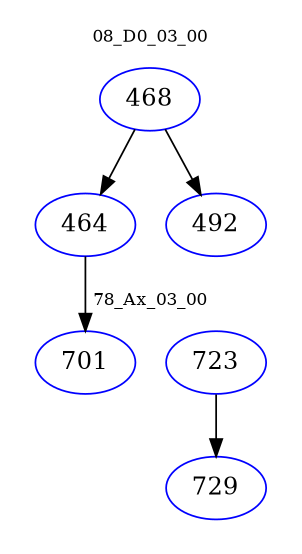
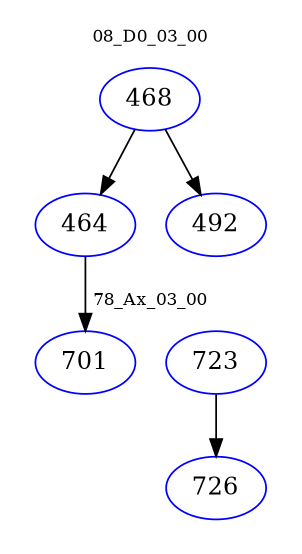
(216, 488) -> (216, 488)
